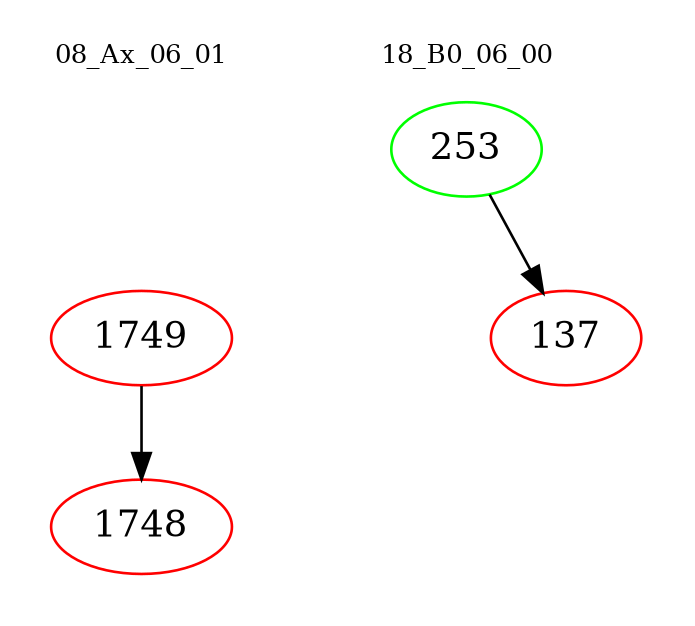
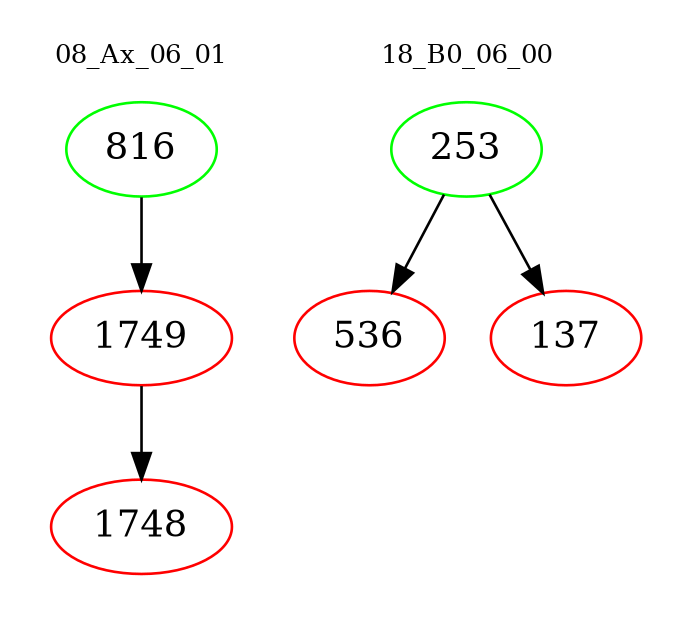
none -> (142, 149)
none -> (370, 338)
